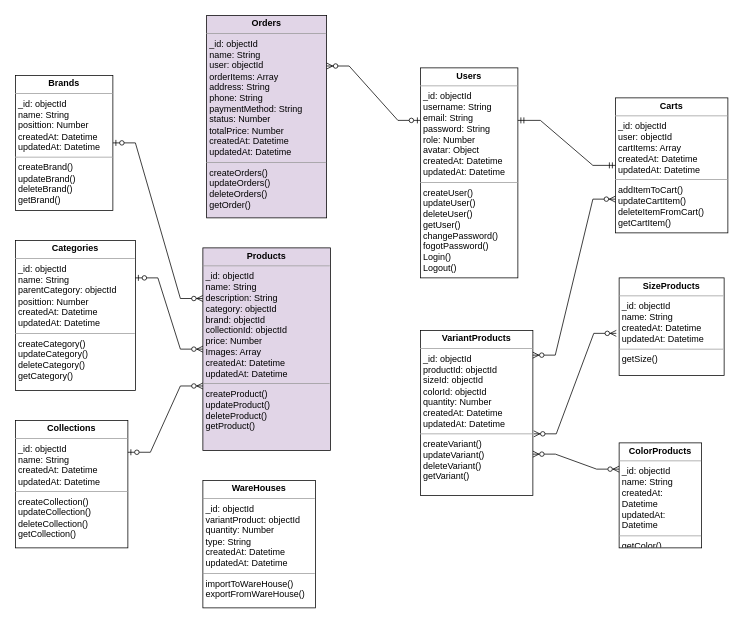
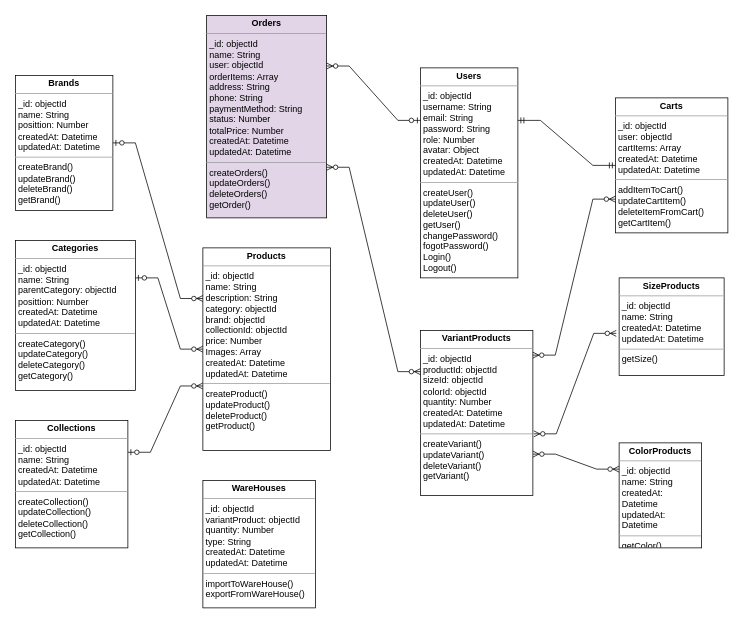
none -> (374, 269)
(267, 349) -> (267, 349)
